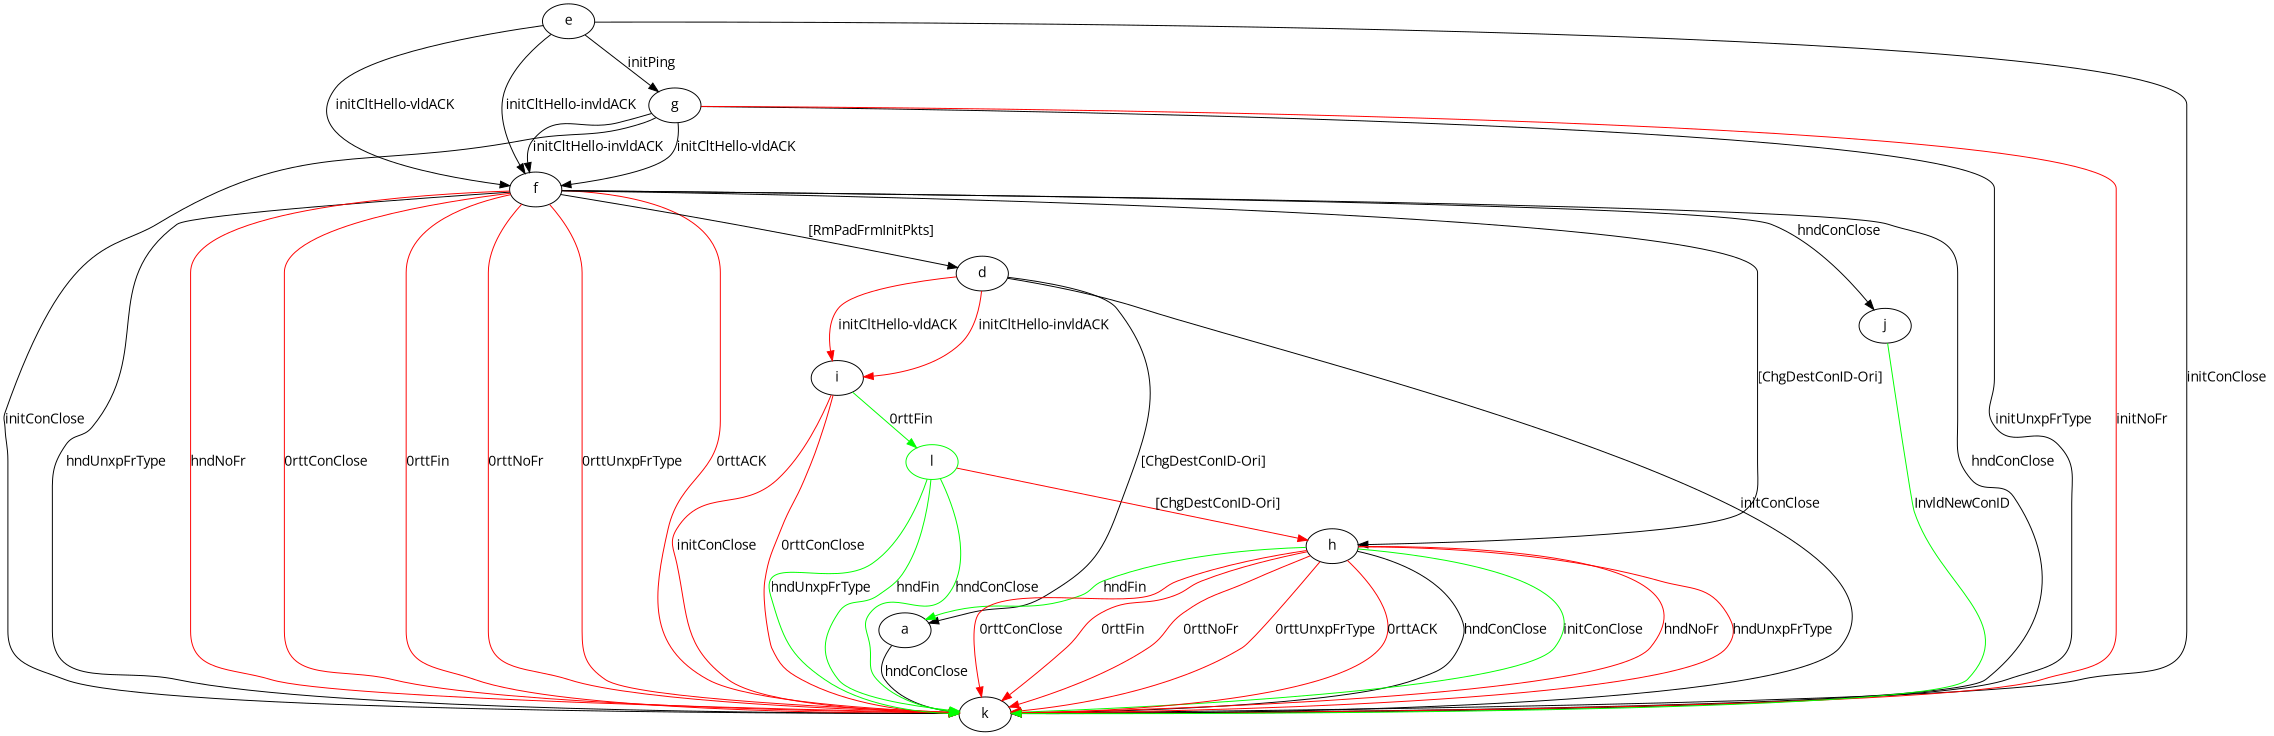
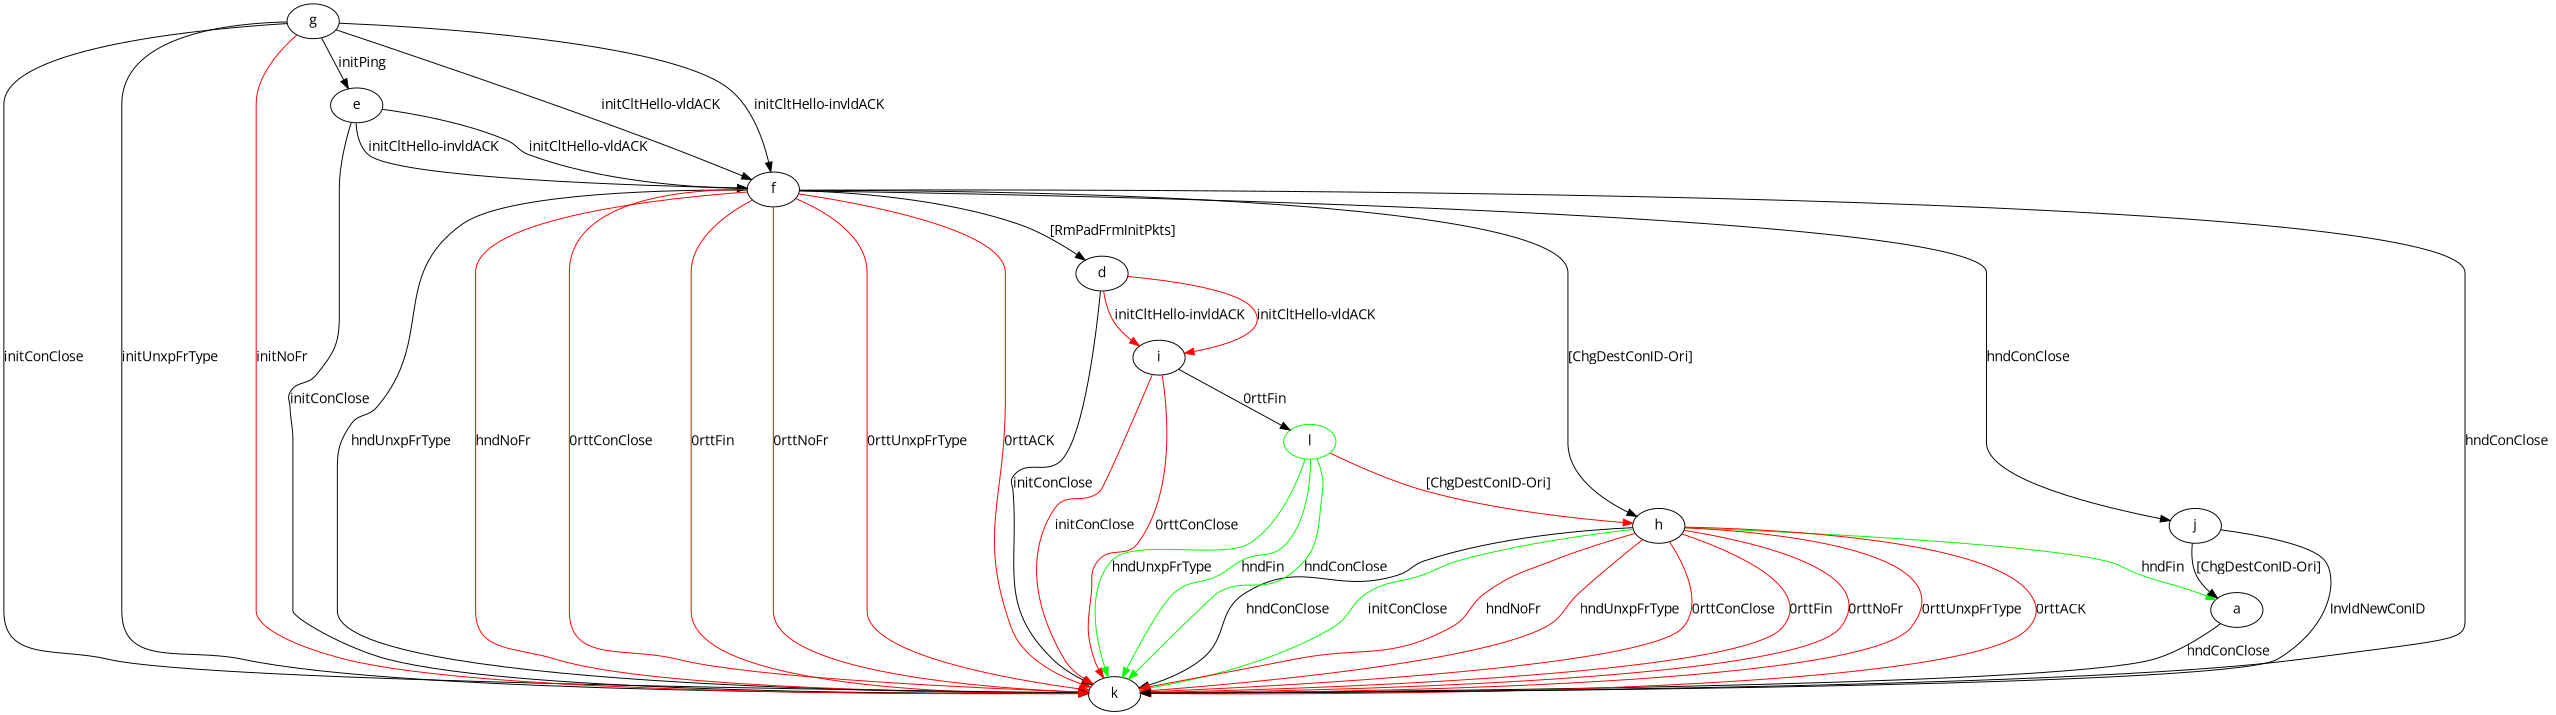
(618, 60) -> (333, 59)
(881, 417) -> (1230, 397)
(1136, 462) -> (2194, 570)
(1984, 649) -> (1830, 686)
